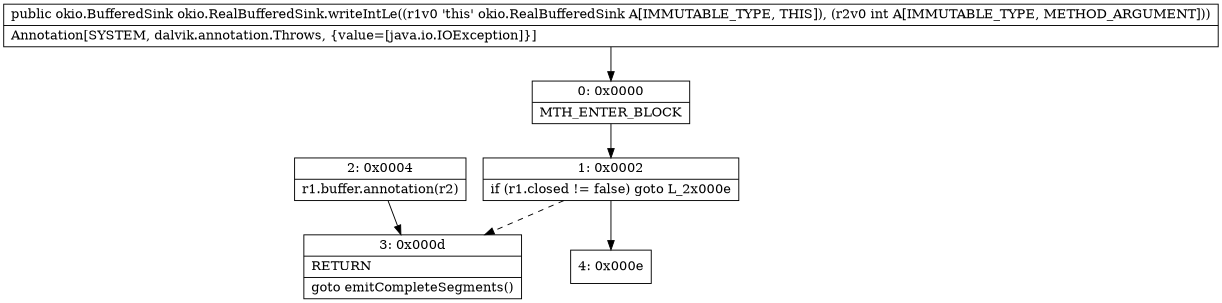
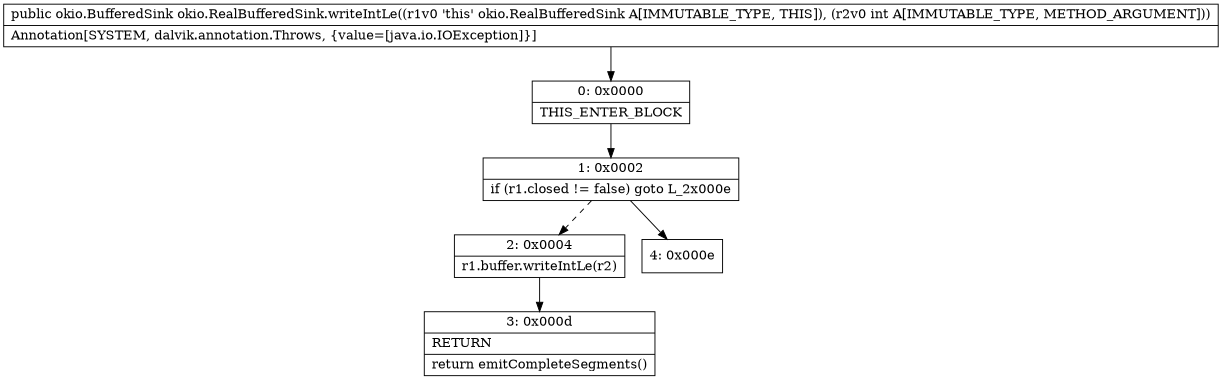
(611, 113) -> (611, 113)
(380, 189) -> (540, 266)
(529, 216) -> (579, 214)
(413, 288) -> (540, 365)
